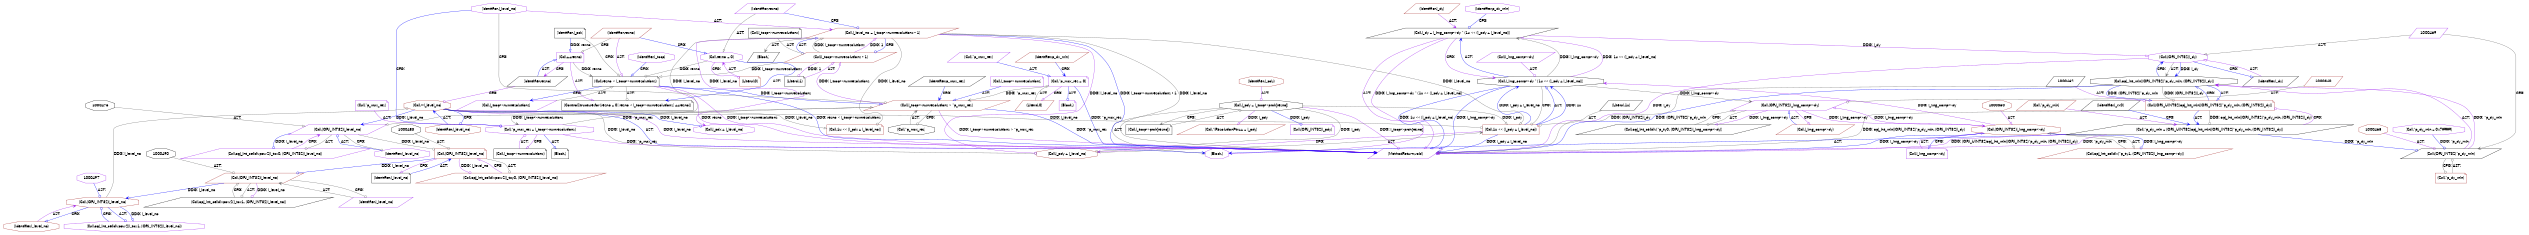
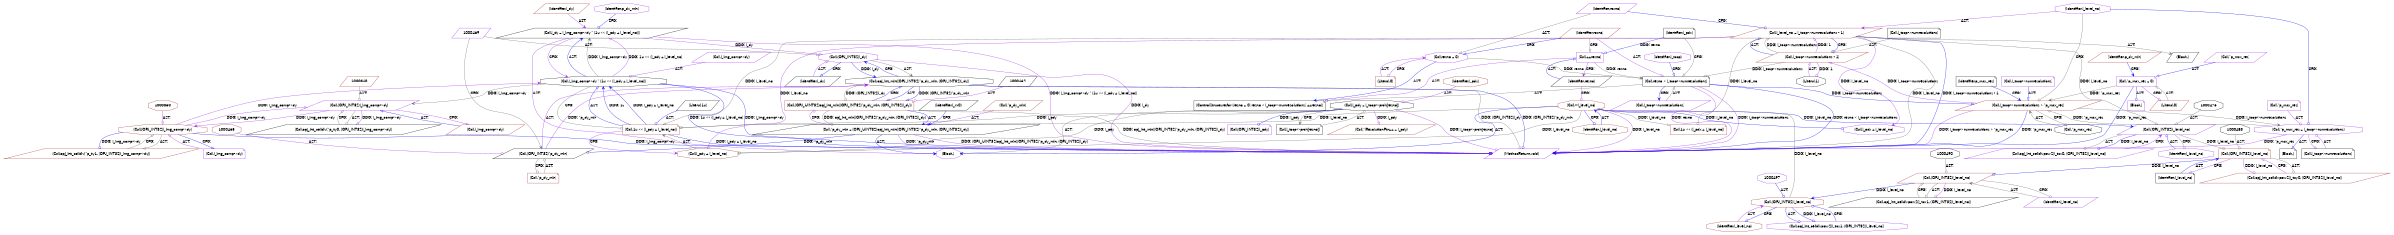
(795, 81) -> (1811, 81)
(947, 81) -> (1976, 81)
(1583, 119) -> (666, 115)
(2429, 130) -> none
